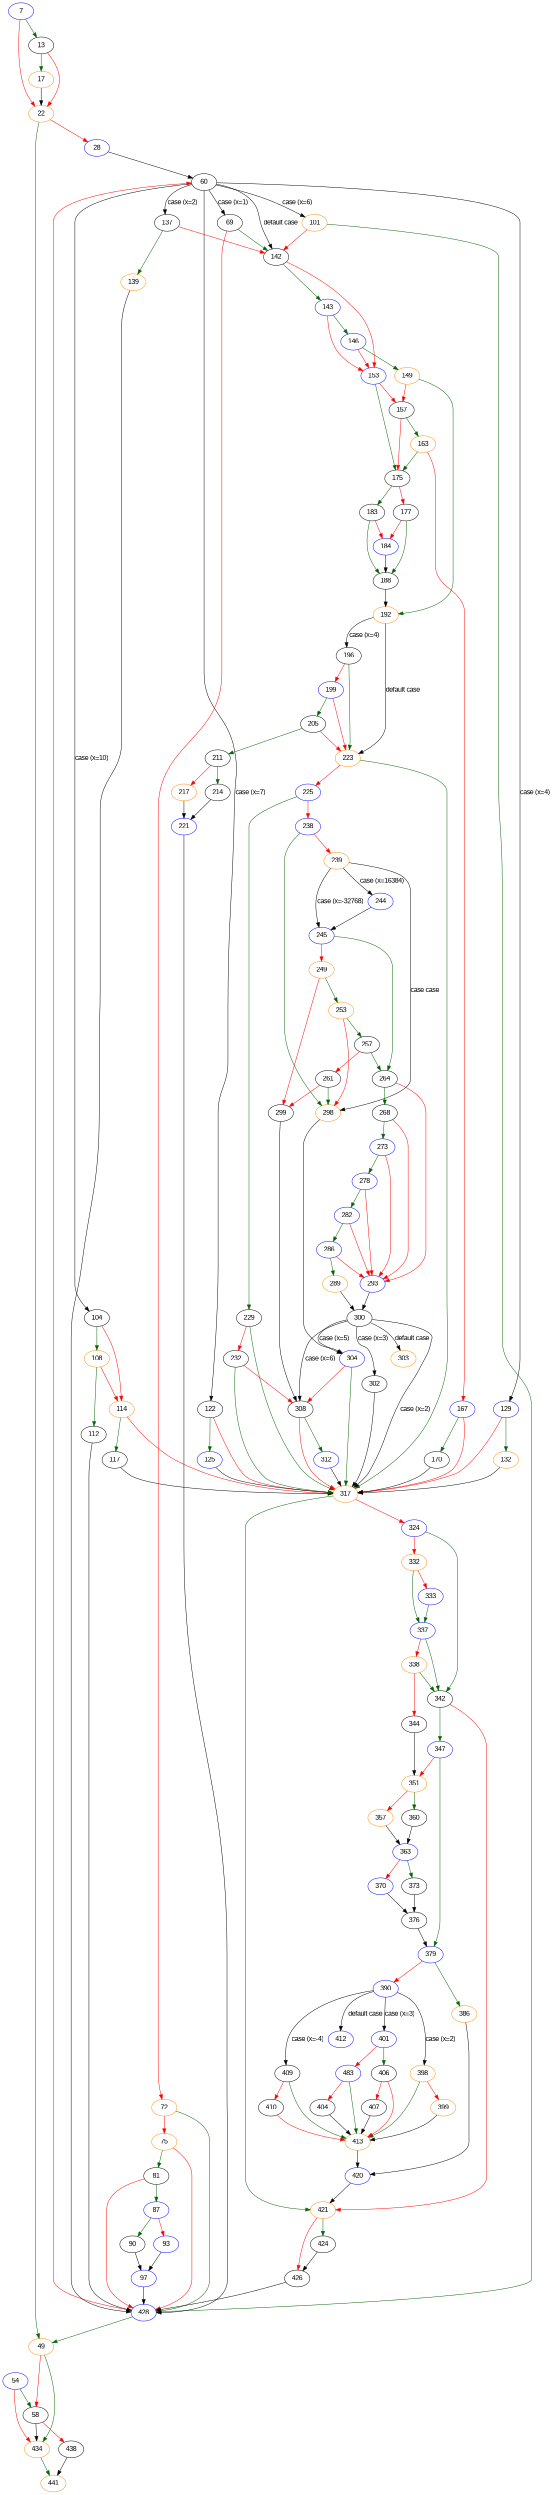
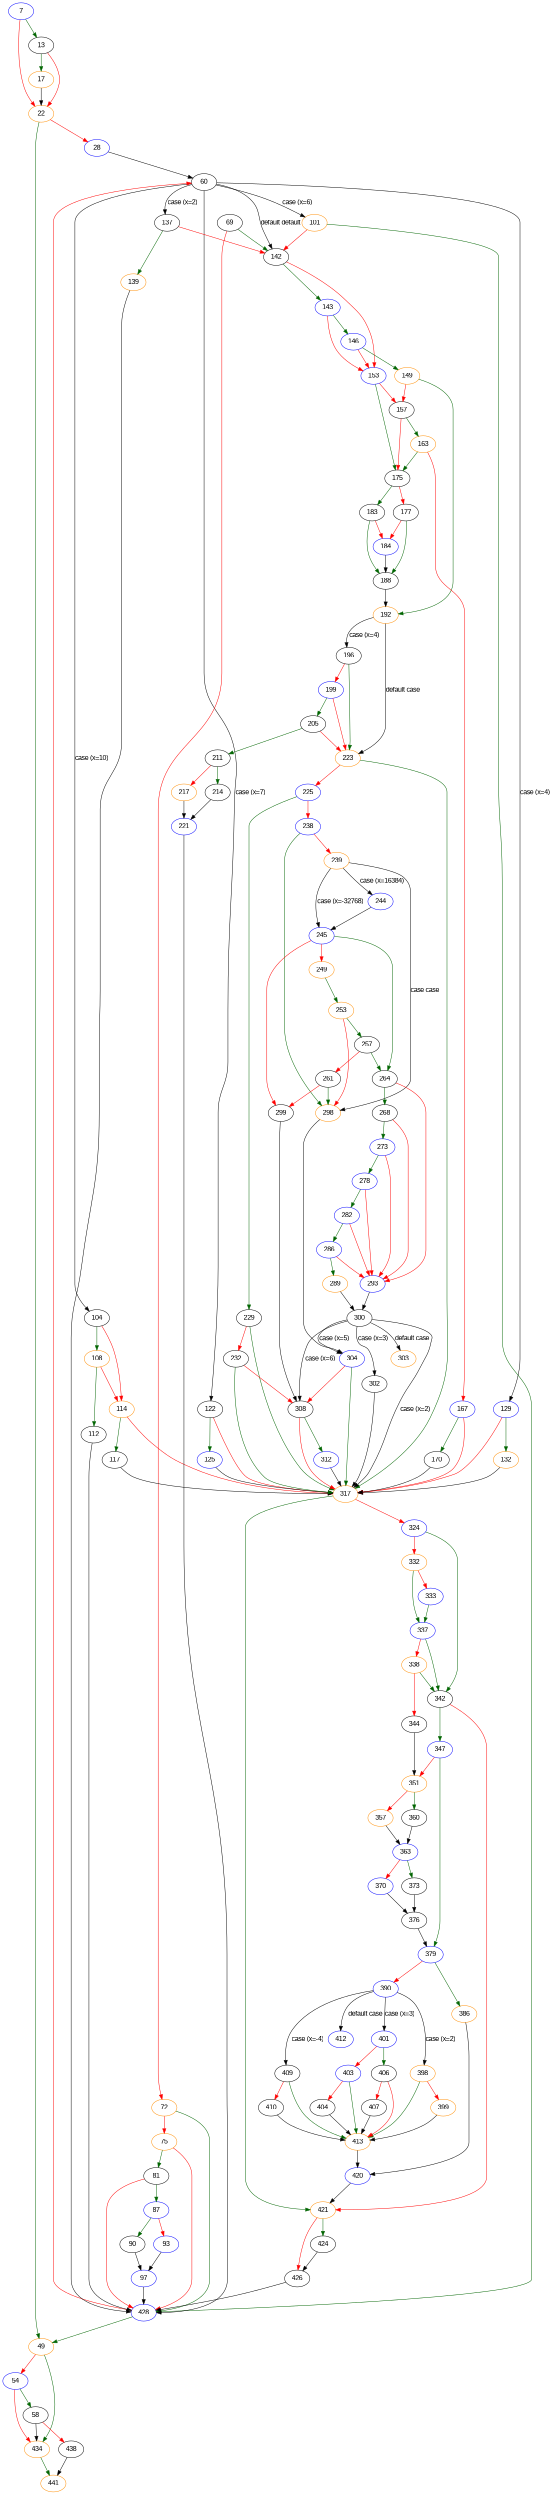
(216, 200) -> none
(281, 223) -> (281, 223)
(302, 1039) -> (267, 1011)
(348, 2073) -> (348, 2073)
(307, 2132) -> (307, 2132)
(39, 2379) -> (30, 2362)
